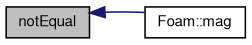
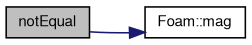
(125, 12) -> (109, 33)
